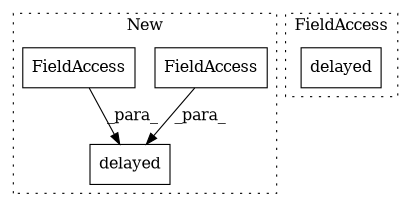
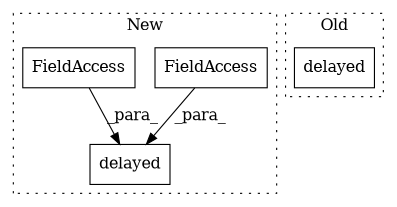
(342, 26) -> (334, 26)
